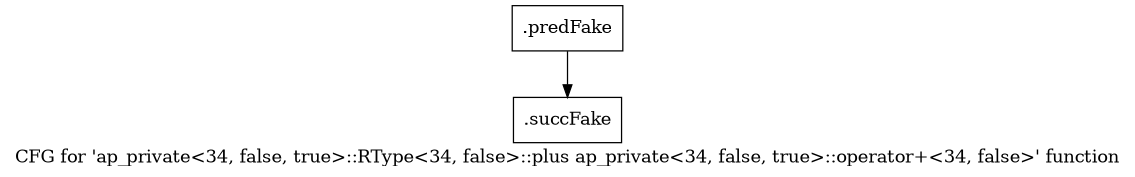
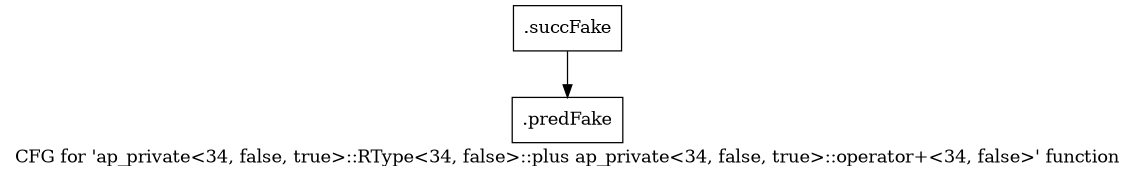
(568, 68) -> (568, 68)
